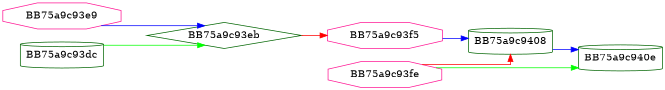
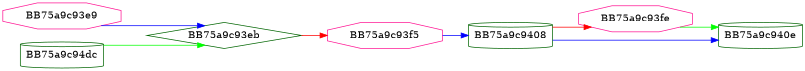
(62, 55) -> (62, 55)
(468, 65) -> (568, 27)
